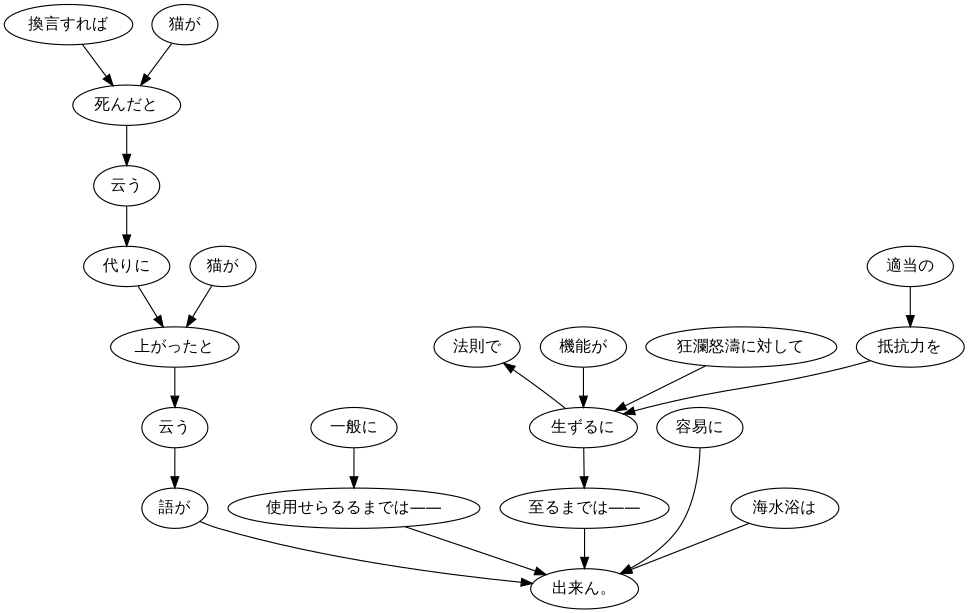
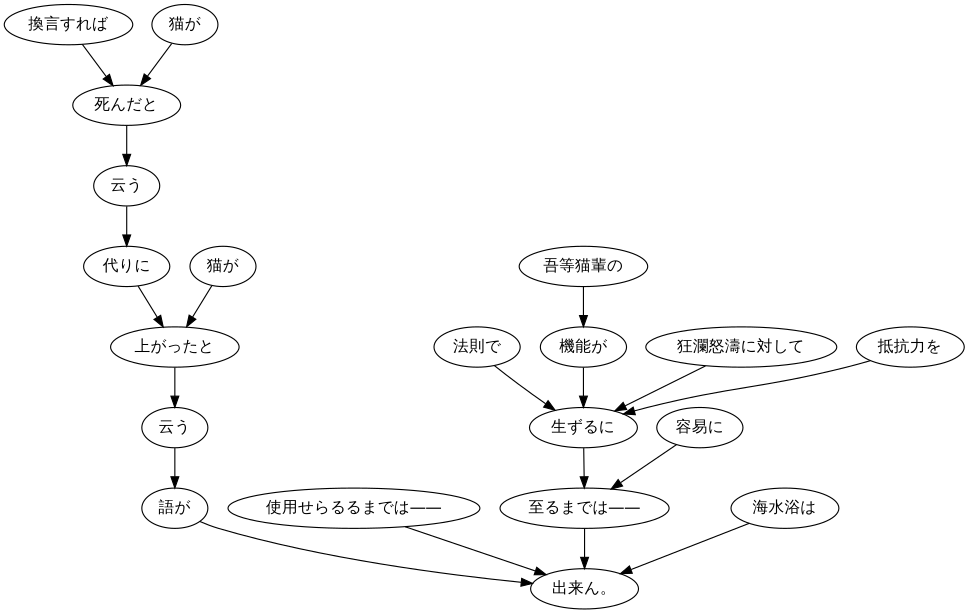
none -> (583, 266)
(910, 266) -> none
(540, 389) -> (520, 385)
(354, 428) -> none
(684, 519) -> (649, 464)
